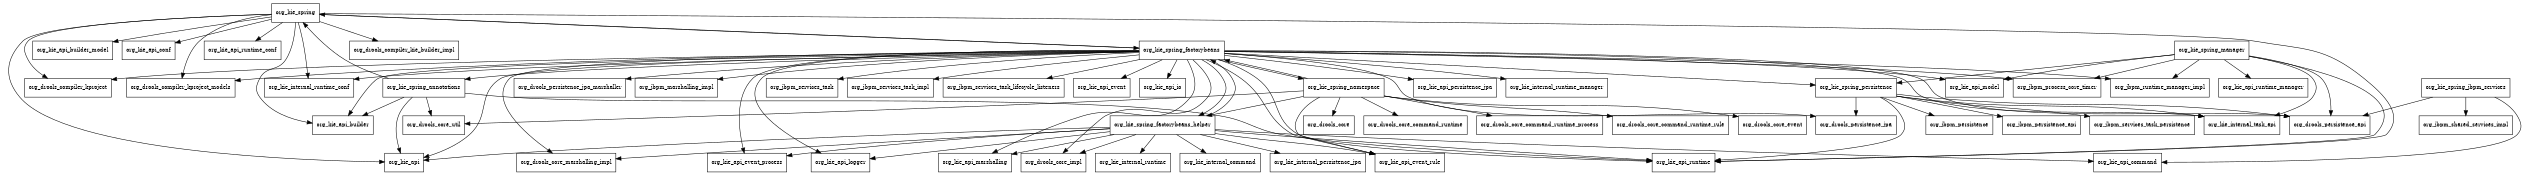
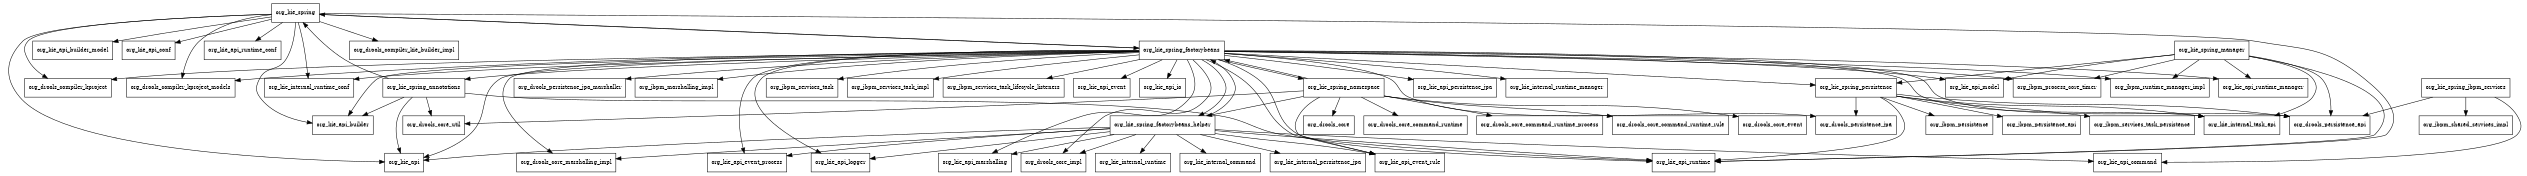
none -> (1818, 60)
